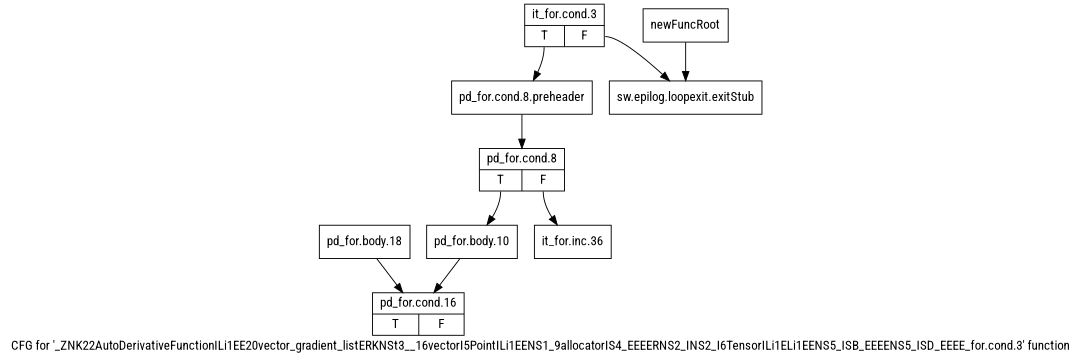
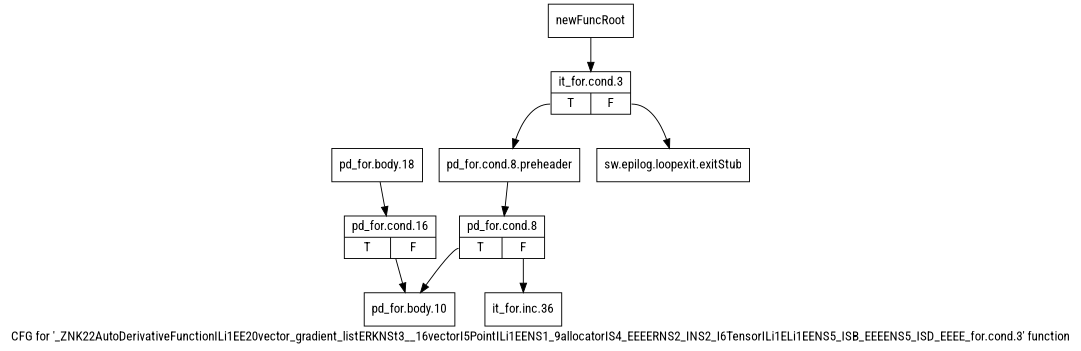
(686, 57) -> (591, 50)
(450, 272) -> (399, 271)
